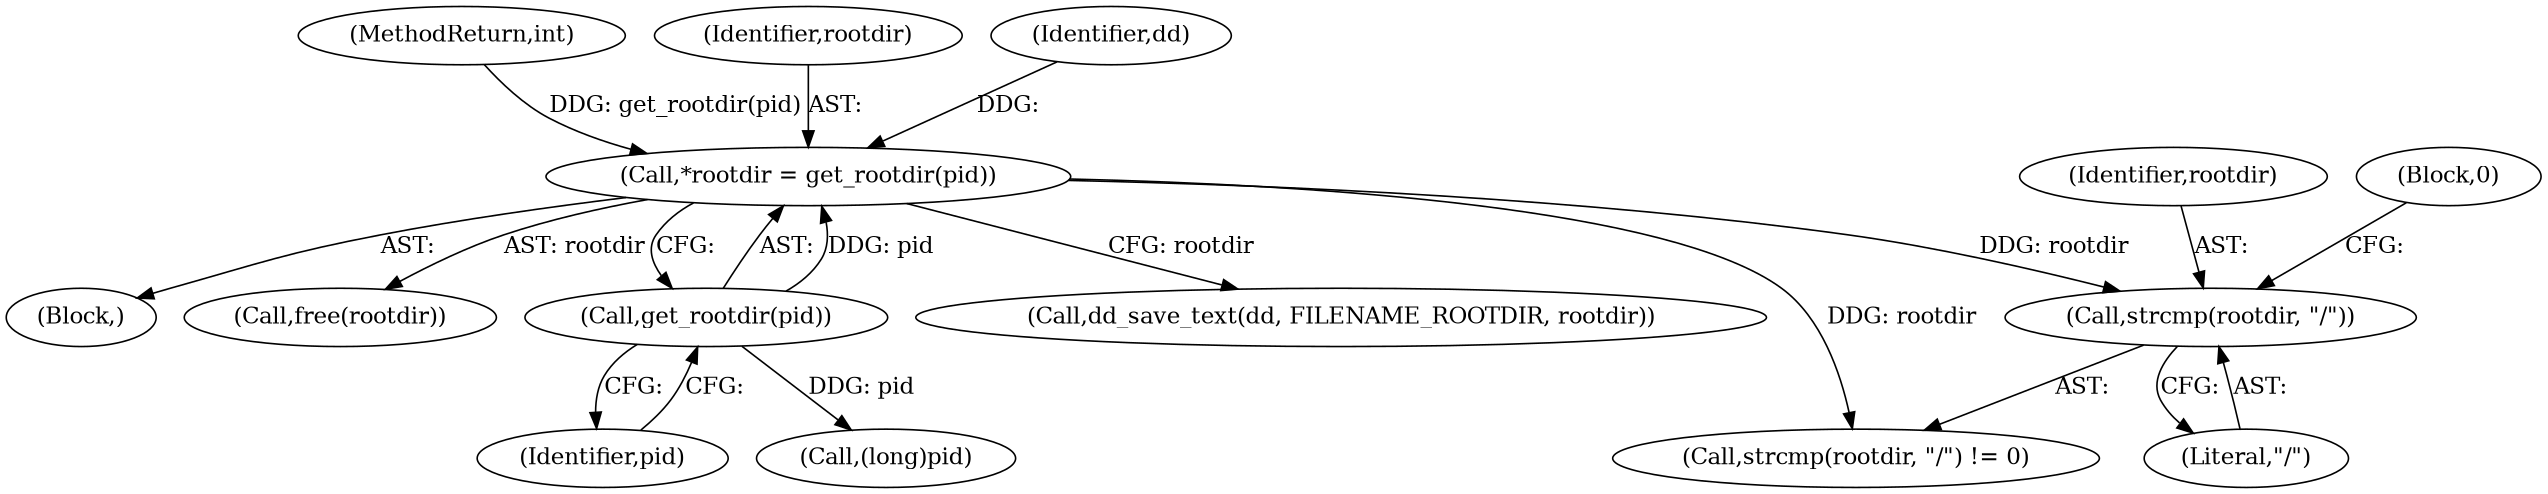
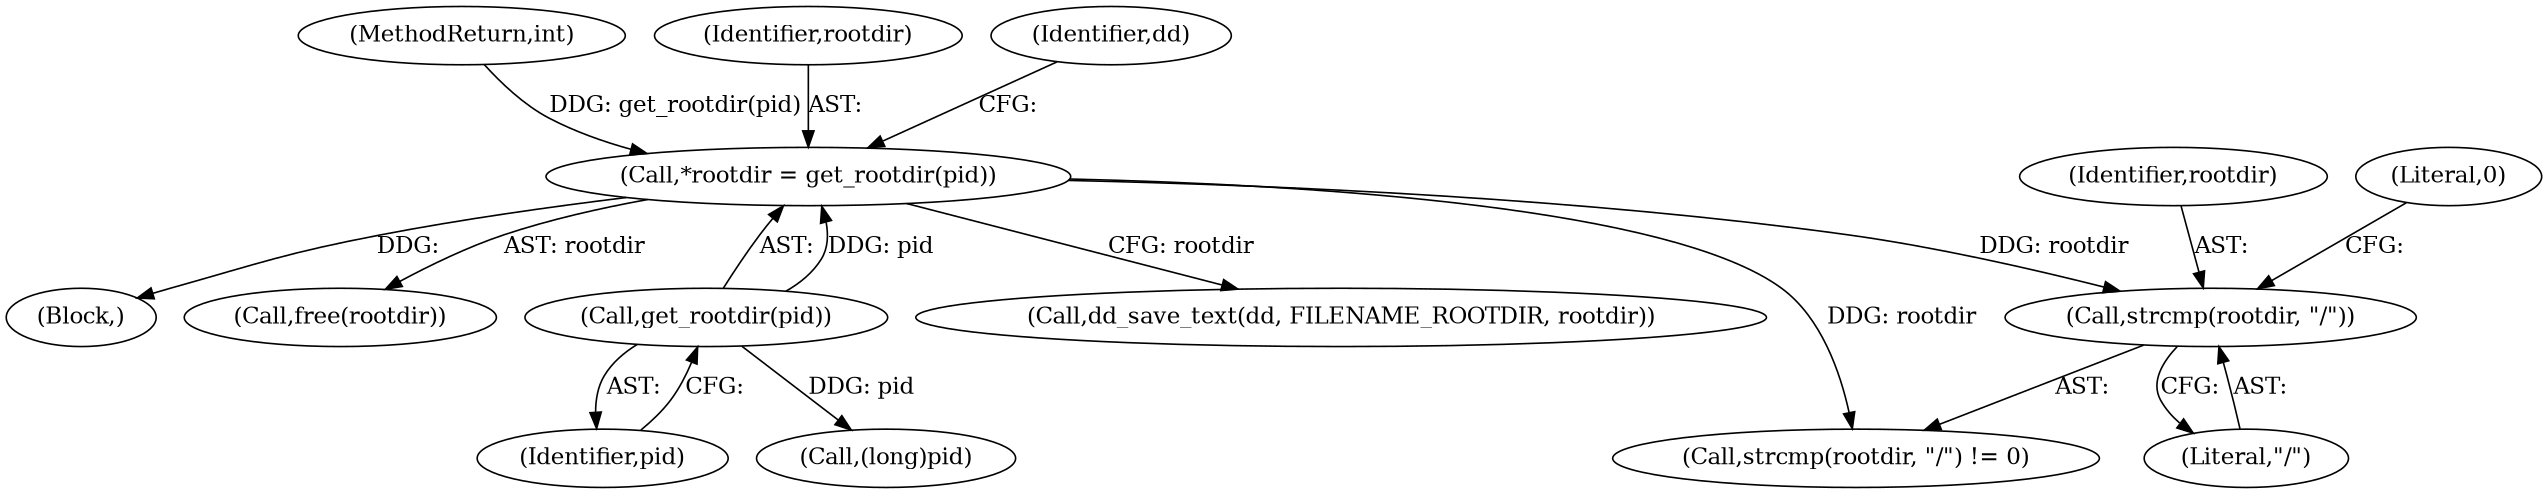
(1012, 106) -> (1012, 106)
(2449, 177) -> (2449, 177)
(658, 233) -> none
(412, 247) -> (412, 247)
(637, 388) -> (637, 388)
